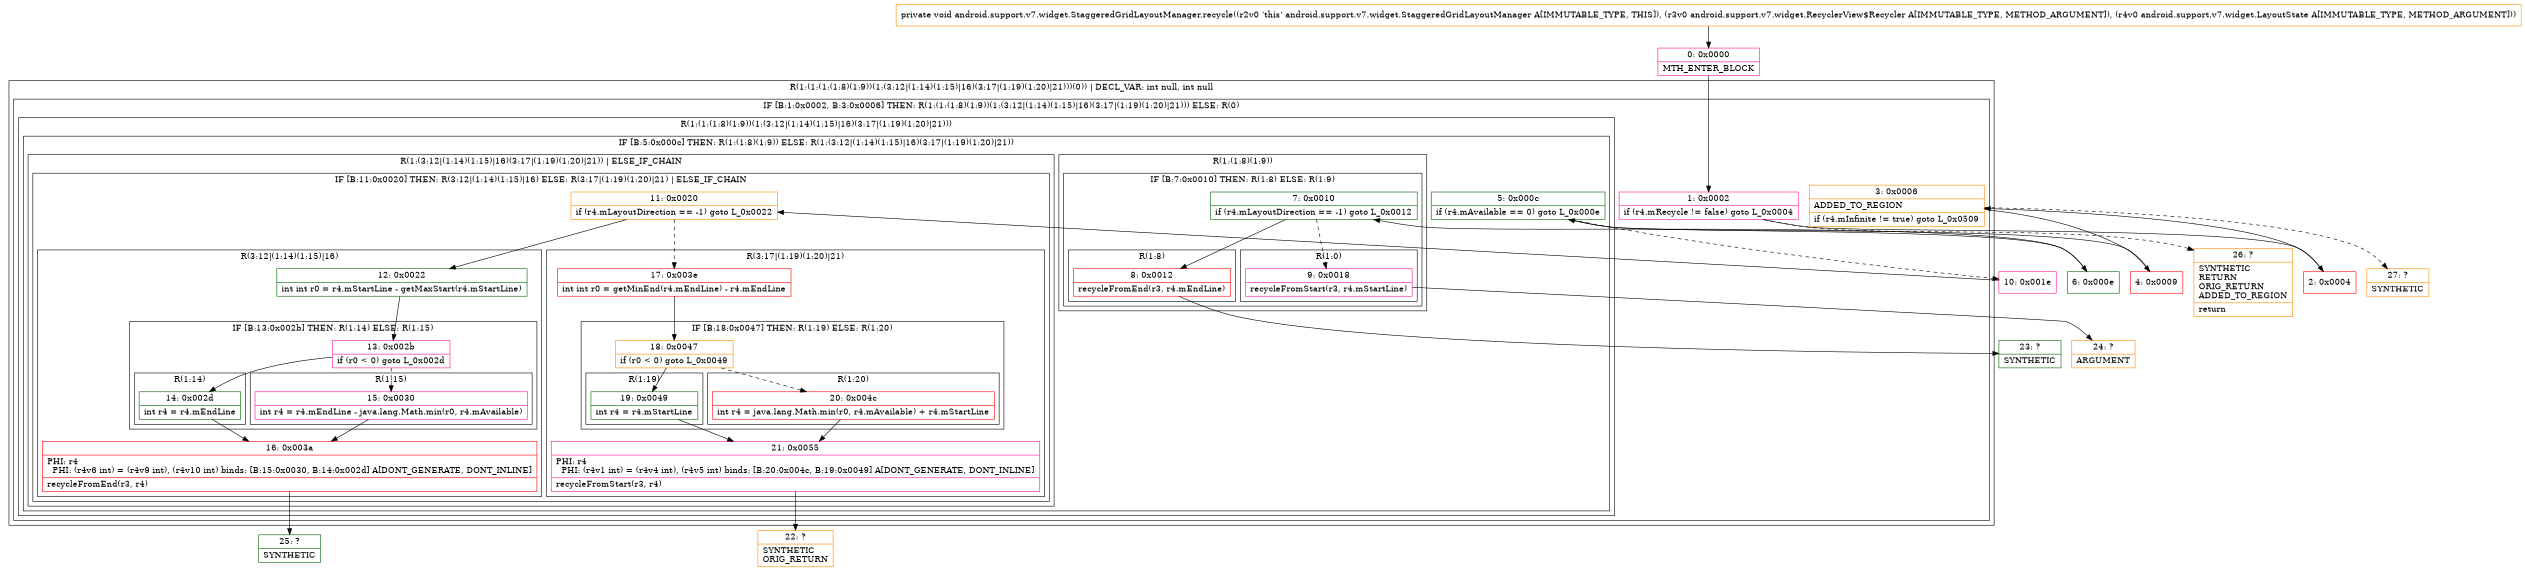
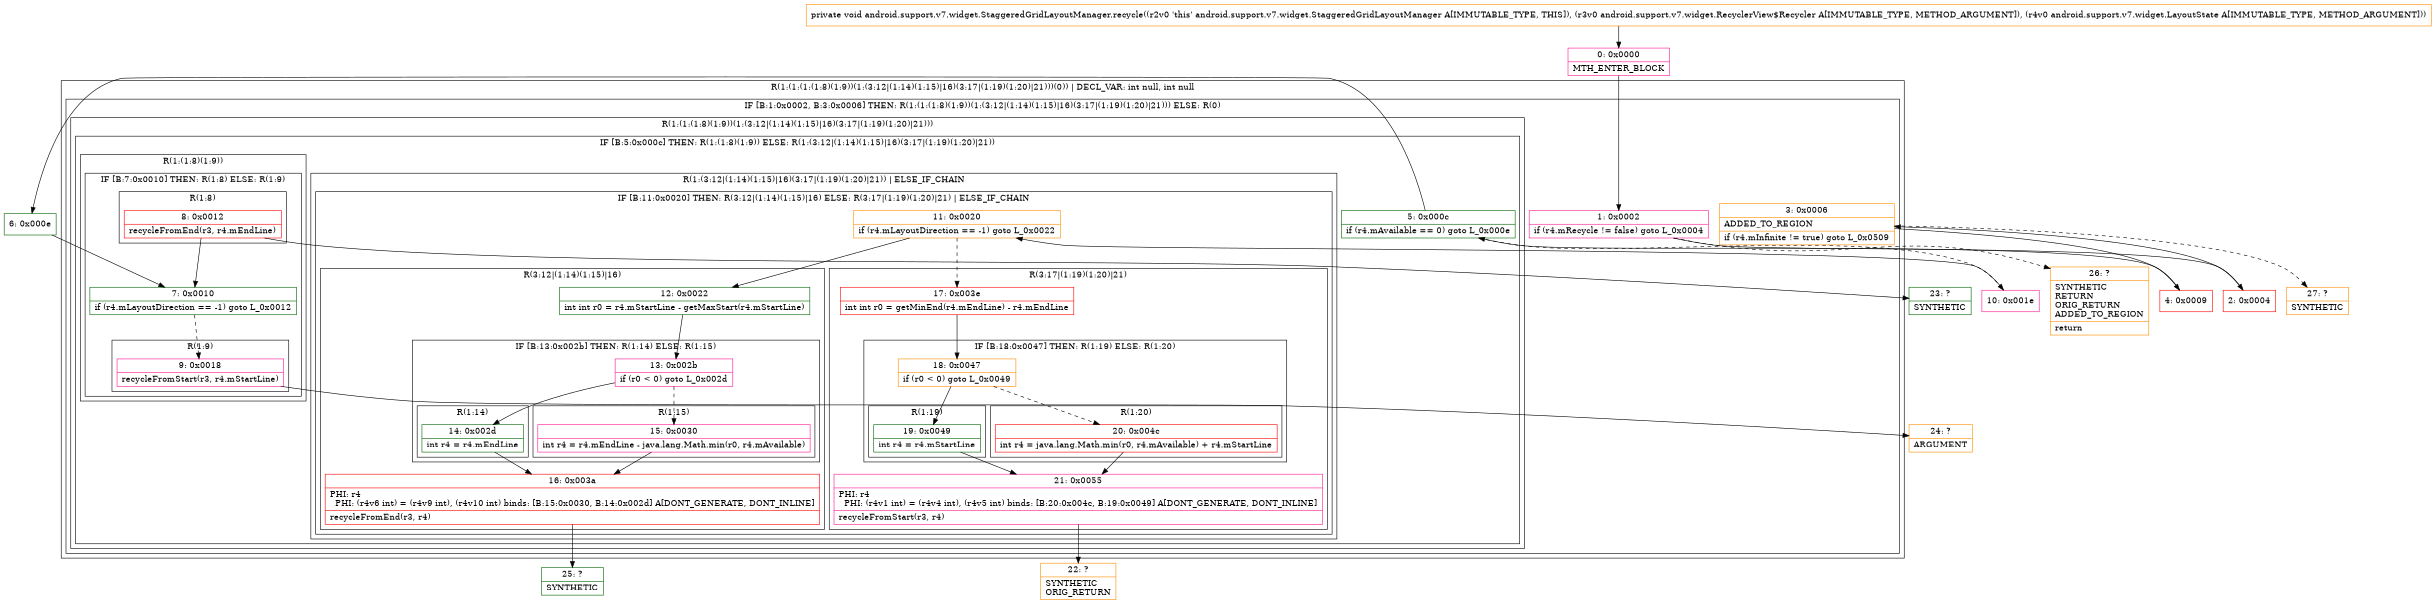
(1236, 243) -> (198, 260)
(1329, 257) -> (200, 347)
